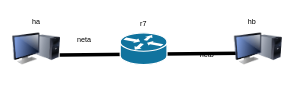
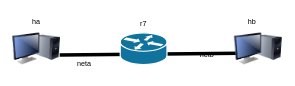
(84, 40) -> (84, 64)
